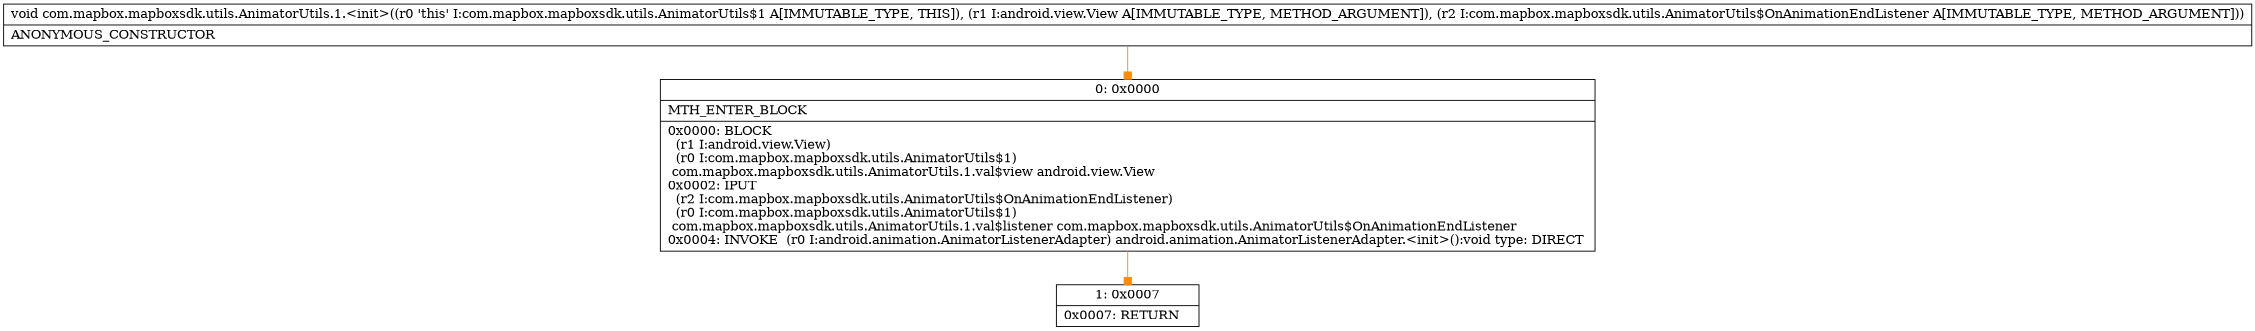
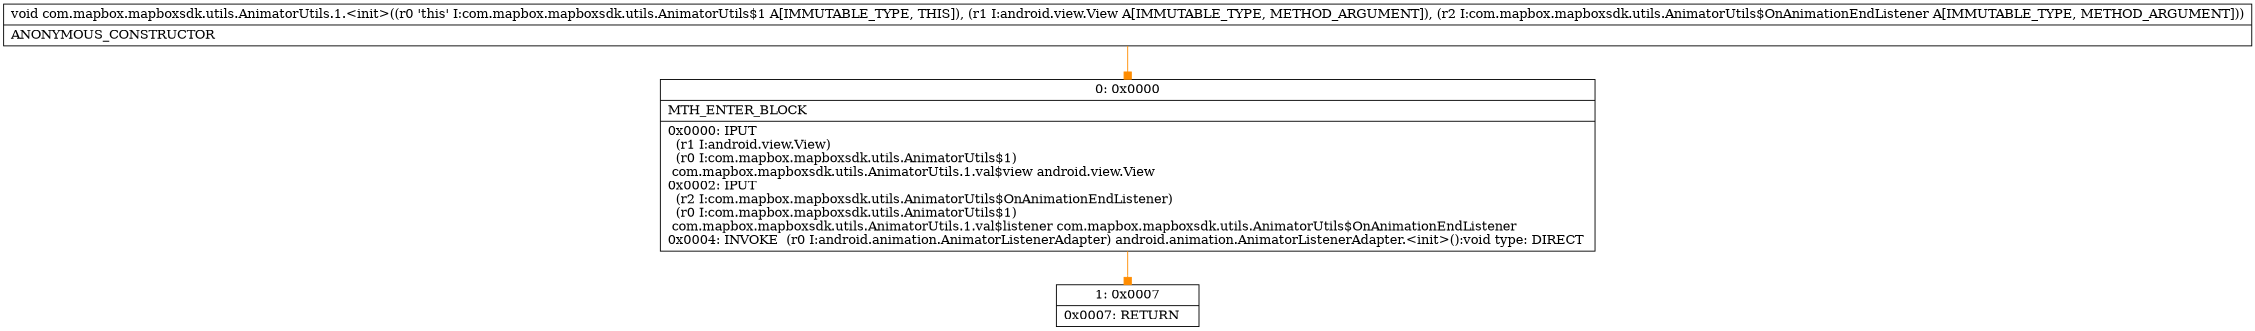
(724, 131) -> (716, 131)
